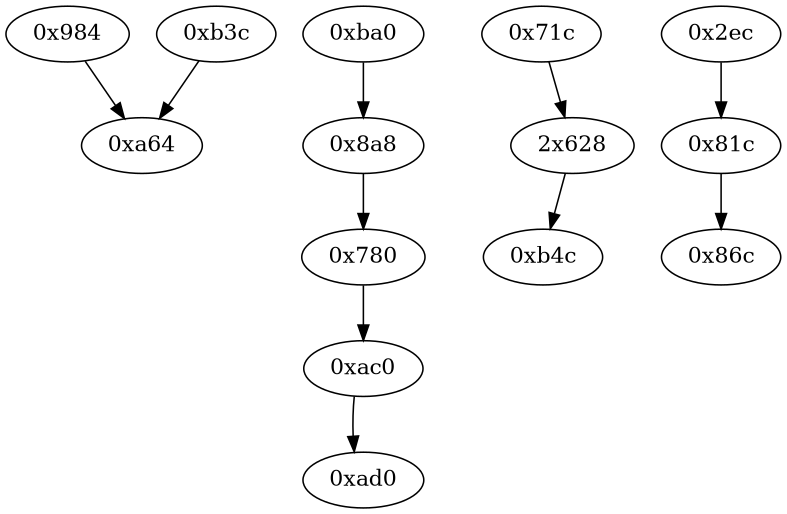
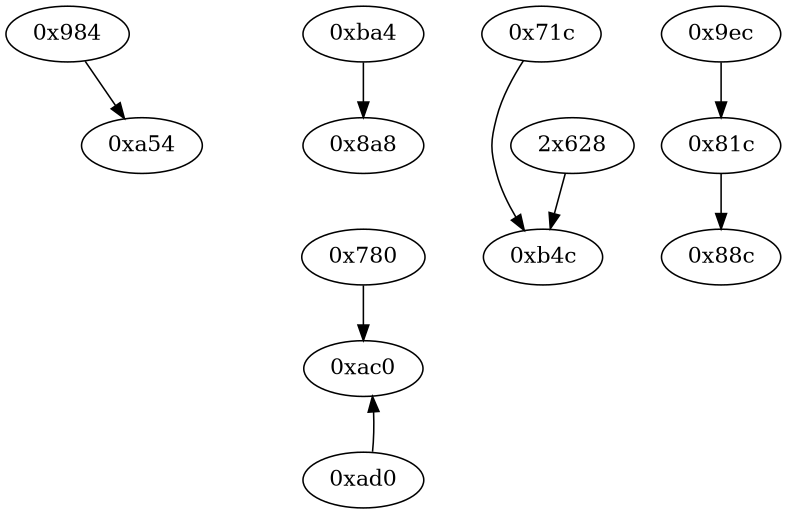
(216, 34) -> none
(363, 34) -> (363, 34)
(721, 34) -> (721, 34)
(555, 82) -> (492, 138)
(142, 146) -> (142, 146)
(363, 194) -> none
(721, 257) -> (721, 257)
(353, 416) -> (374, 432)
